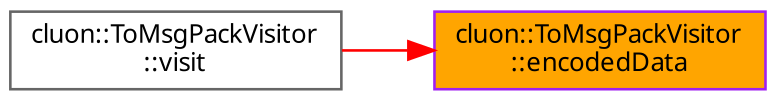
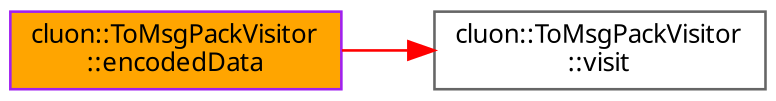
(375, 50) -> (375, 50)
